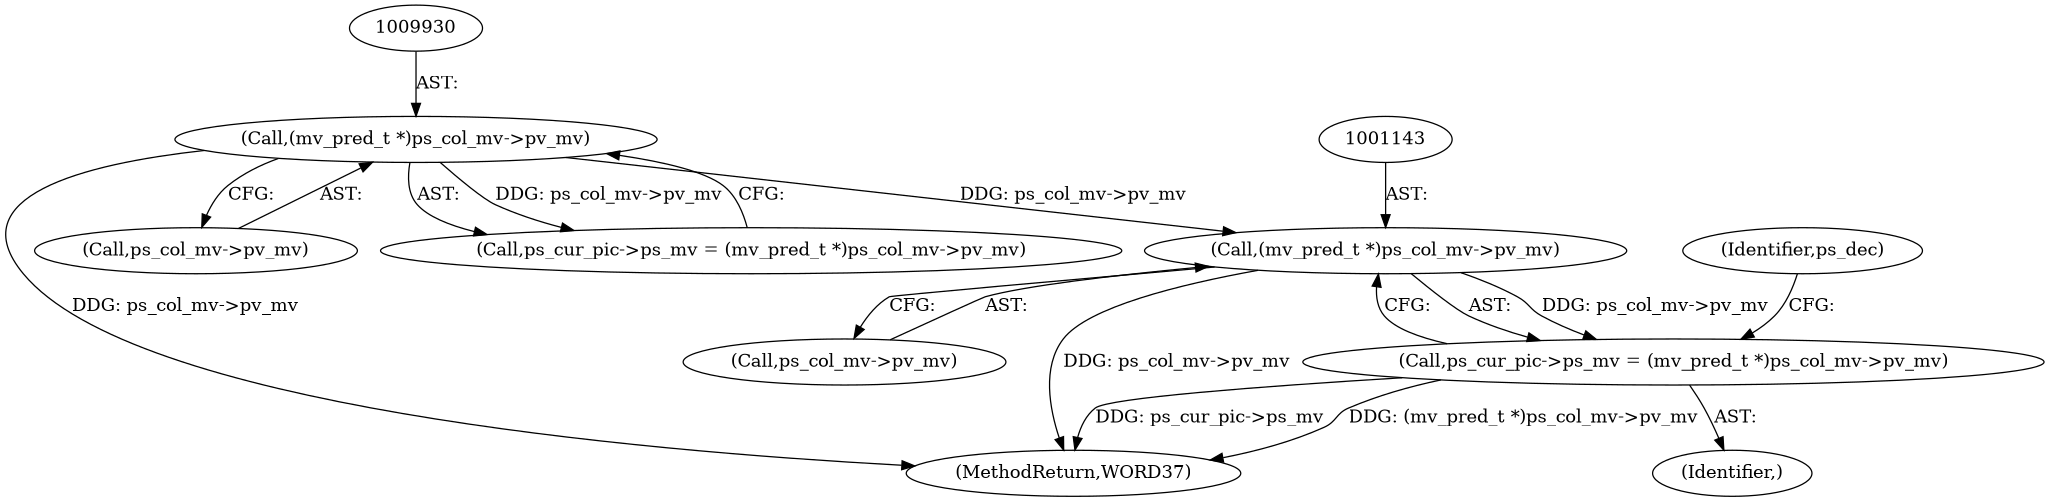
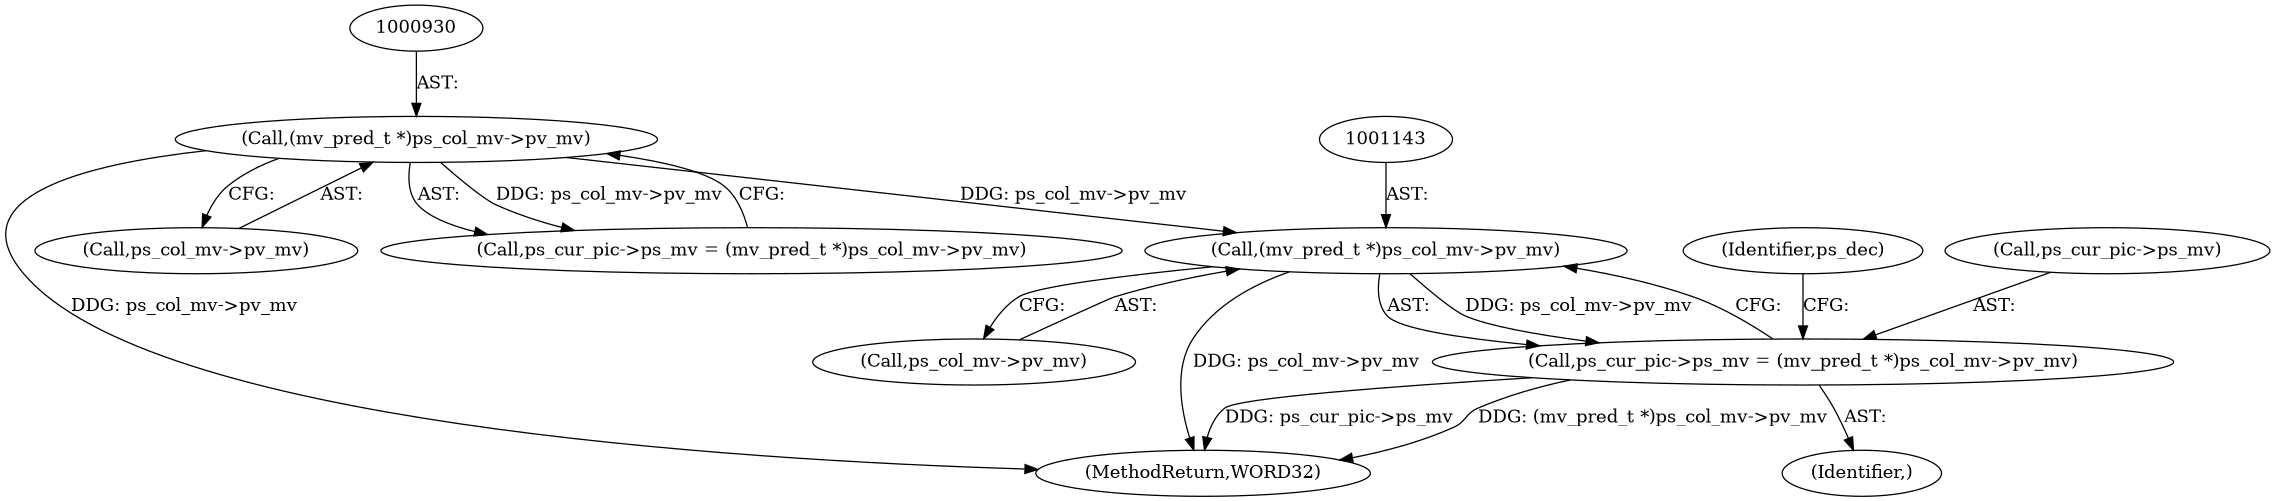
(416, 28) -> (416, 28)
none -> (2107, 251)
(1074, 473) -> (1203, 473)
